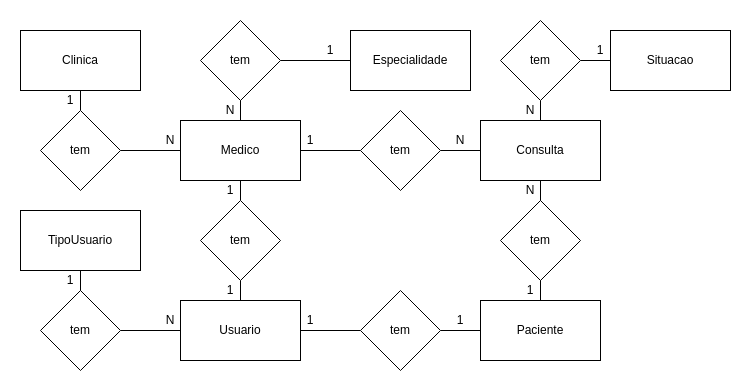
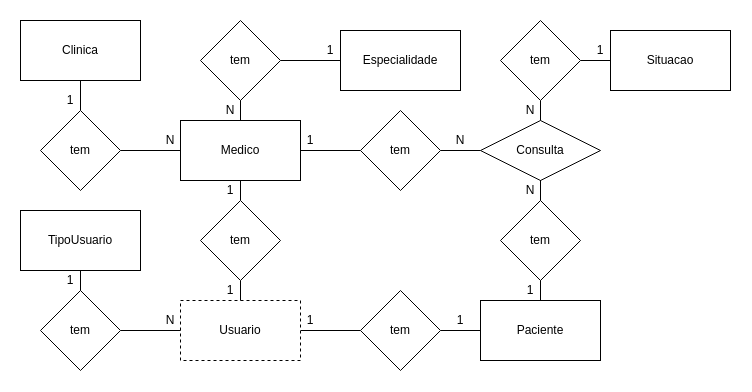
(81, 61) -> (81, 51)
(411, 61) -> (401, 61)
(541, 151) -> (541, 151)
(241, 331) -> (241, 331)
